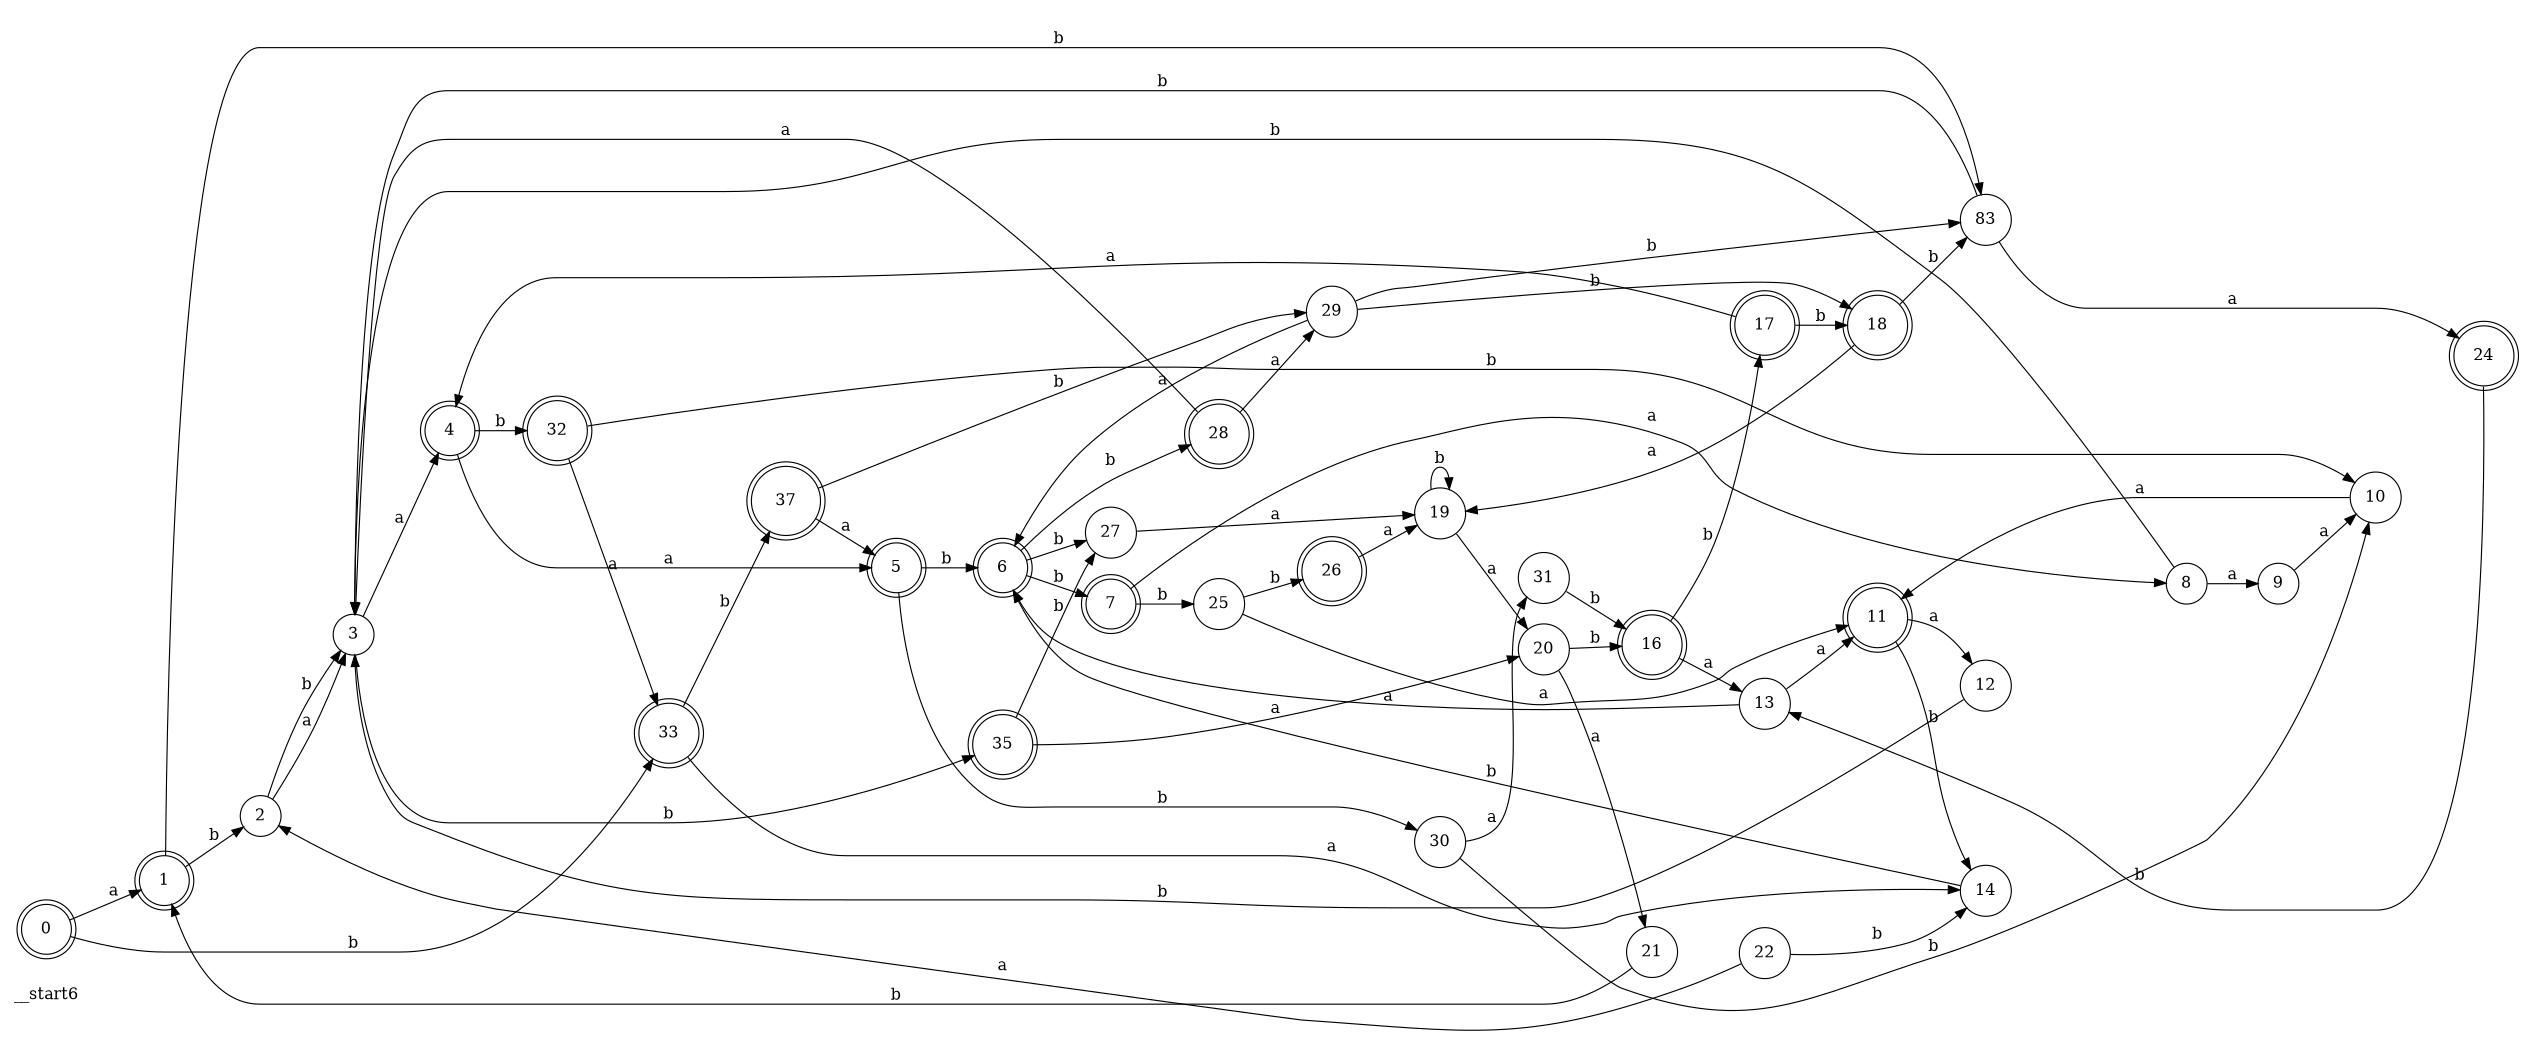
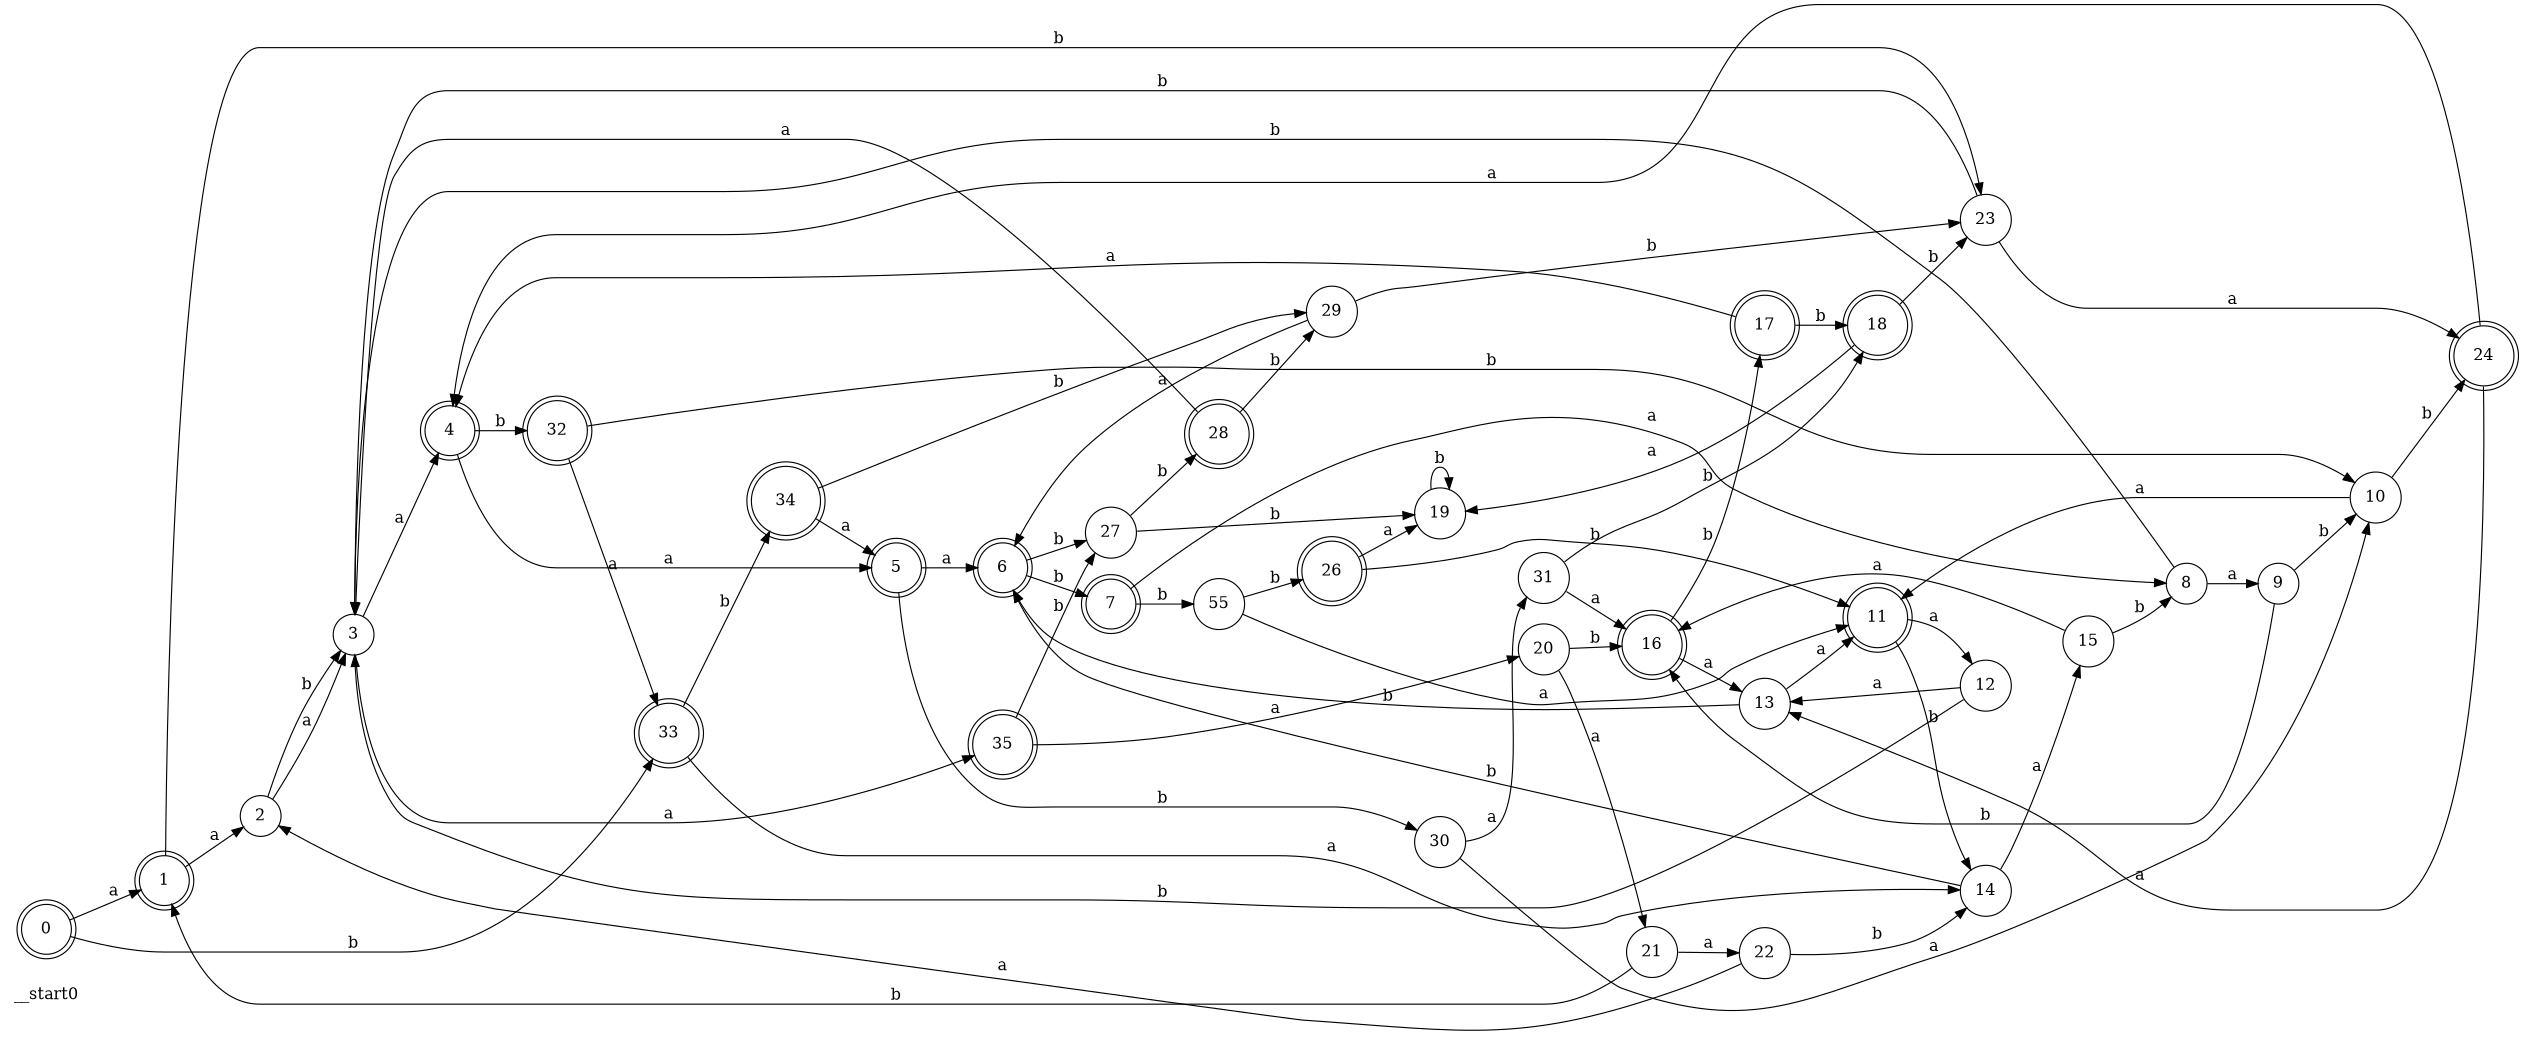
none -> (1576, 182)
(1986, 220) -> (1986, 220)
(1589, 290) -> (1708, 487)
(1276, 361) -> (1276, 361)
none -> (2425, 433)
(1094, 490) -> (1159, 489)
(786, 501) -> (786, 501)
(1276, 515) -> (1276, 515)
(2324, 532) -> (2324, 532)
none -> (1615, 545)
(947, 559) -> (947, 559)
(1488, 577) -> none
(1596, 599) -> (1596, 599)
(1219, 604) -> (1219, 604)
none -> (2088, 641)
none -> (1881, 694)
(1388, 696) -> (1388, 696)
(669, 814) -> (669, 814)
none -> (2010, 824)
(215, 836) -> (215, 836)
(2140, 876) -> (2140, 876)
(1934, 947) -> (1934, 947)
none -> (1703, 953)
(46, 995) -> (46, 995)
